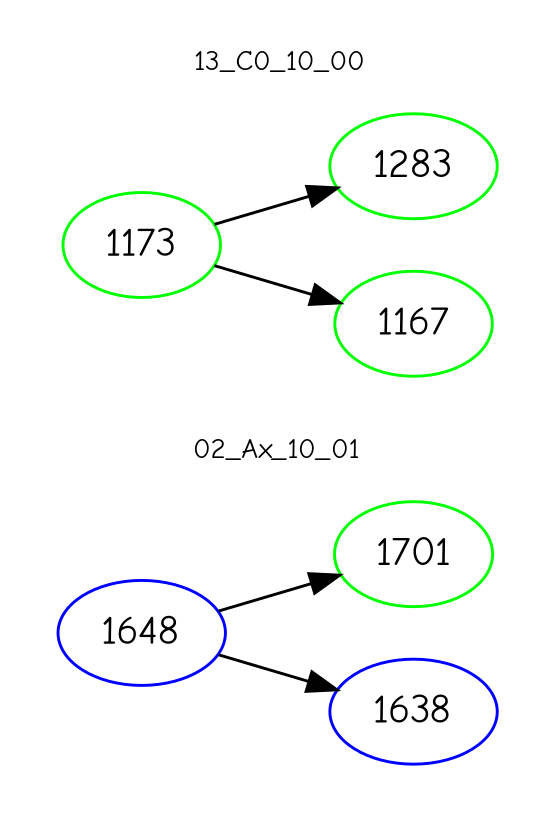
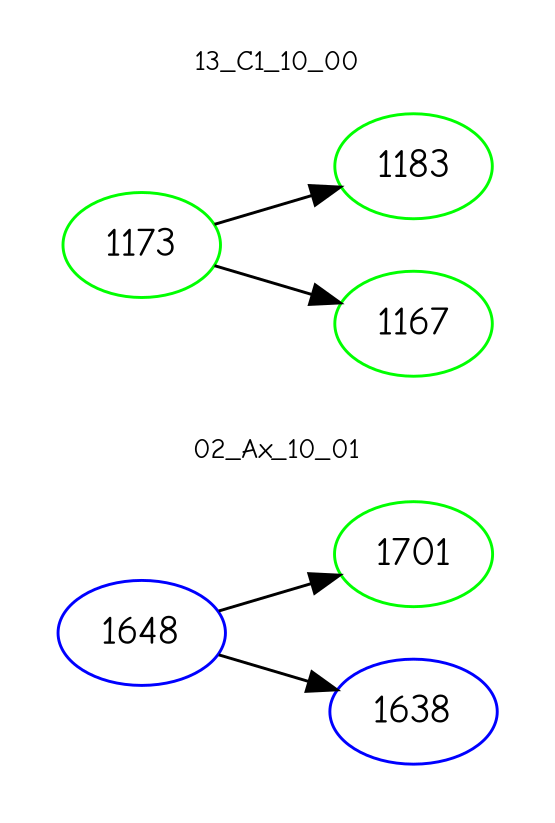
(280, 63) -> (278, 63)
(414, 166) -> (414, 166)
